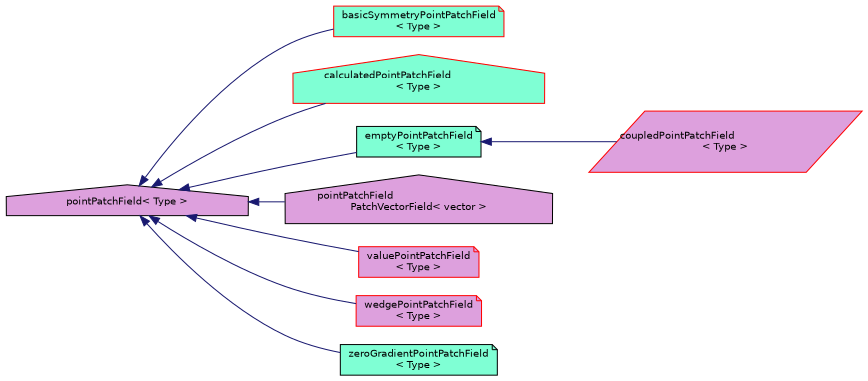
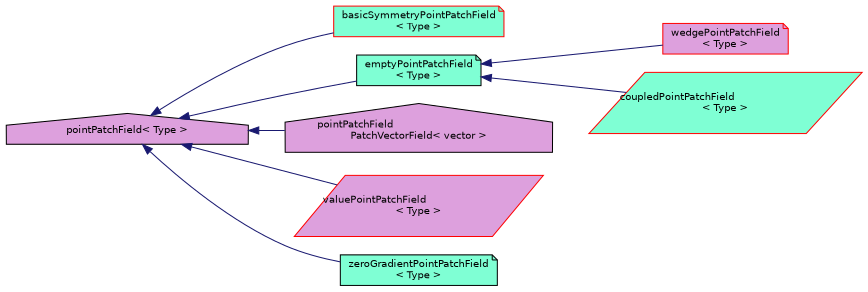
(419, 82) -> none
(726, 142) -> (726, 103)
(419, 262) -> (419, 206)
(253, 273) -> (577, 54)
